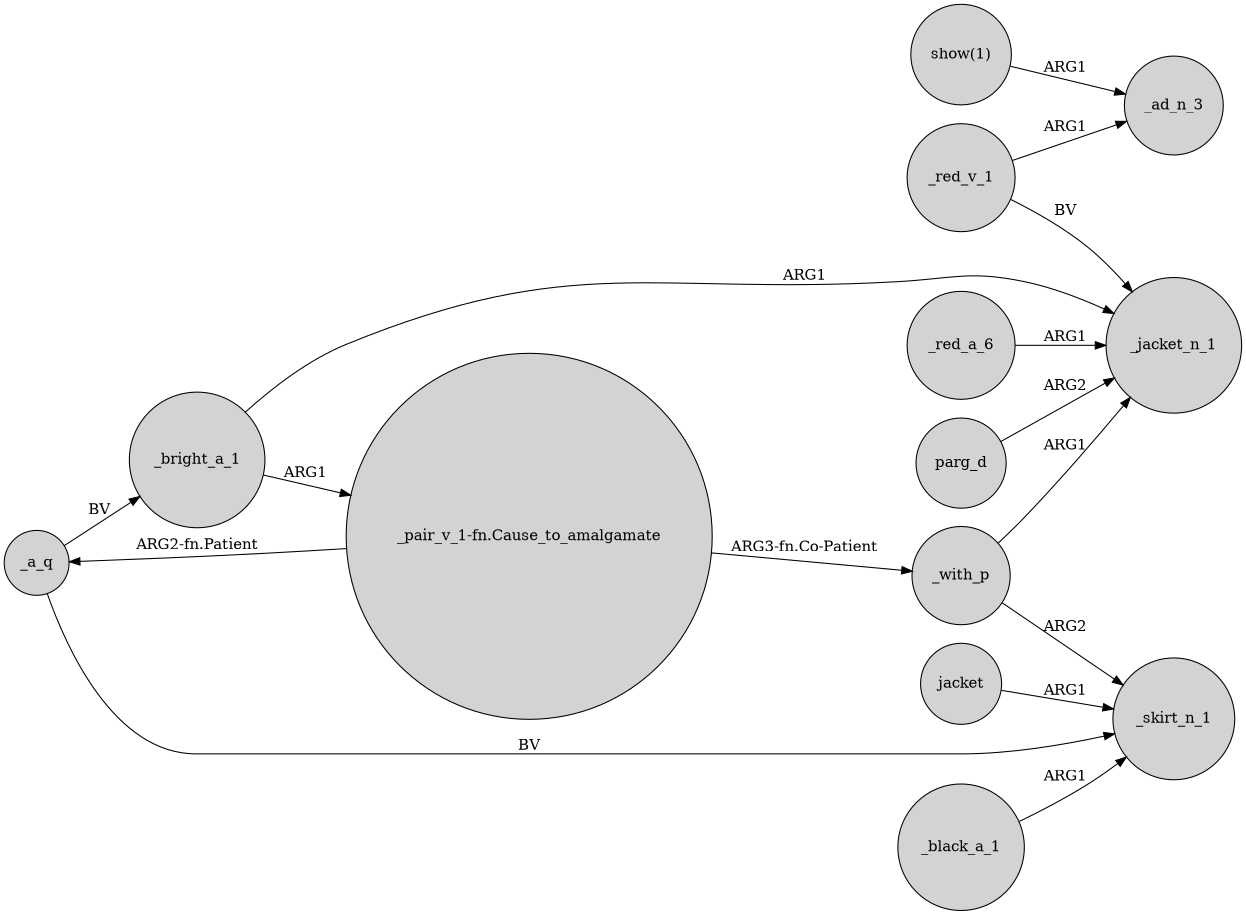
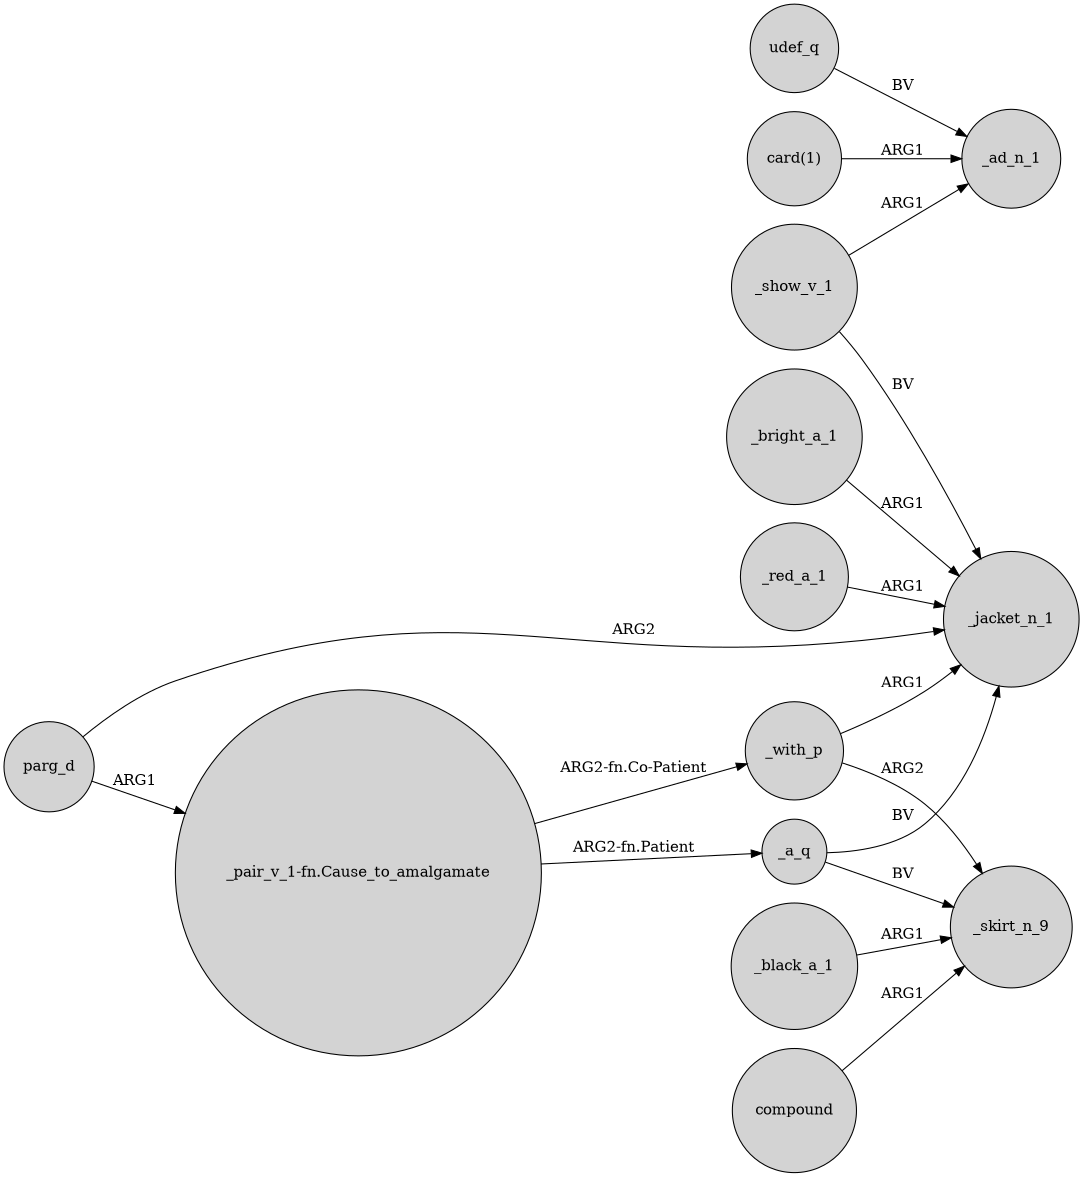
none -> (794, 48)
(961, 55) -> (794, 159)
(1174, 106) -> (1011, 159)
(961, 178) -> (794, 287)
(961, 345) -> (794, 577)
(302, 484) -> (133, 795)
(97, 524) -> (941, 808)
(805, 547) -> (634, 768)
(961, 684) -> (794, 1111)
(1174, 719) -> (1011, 927)
